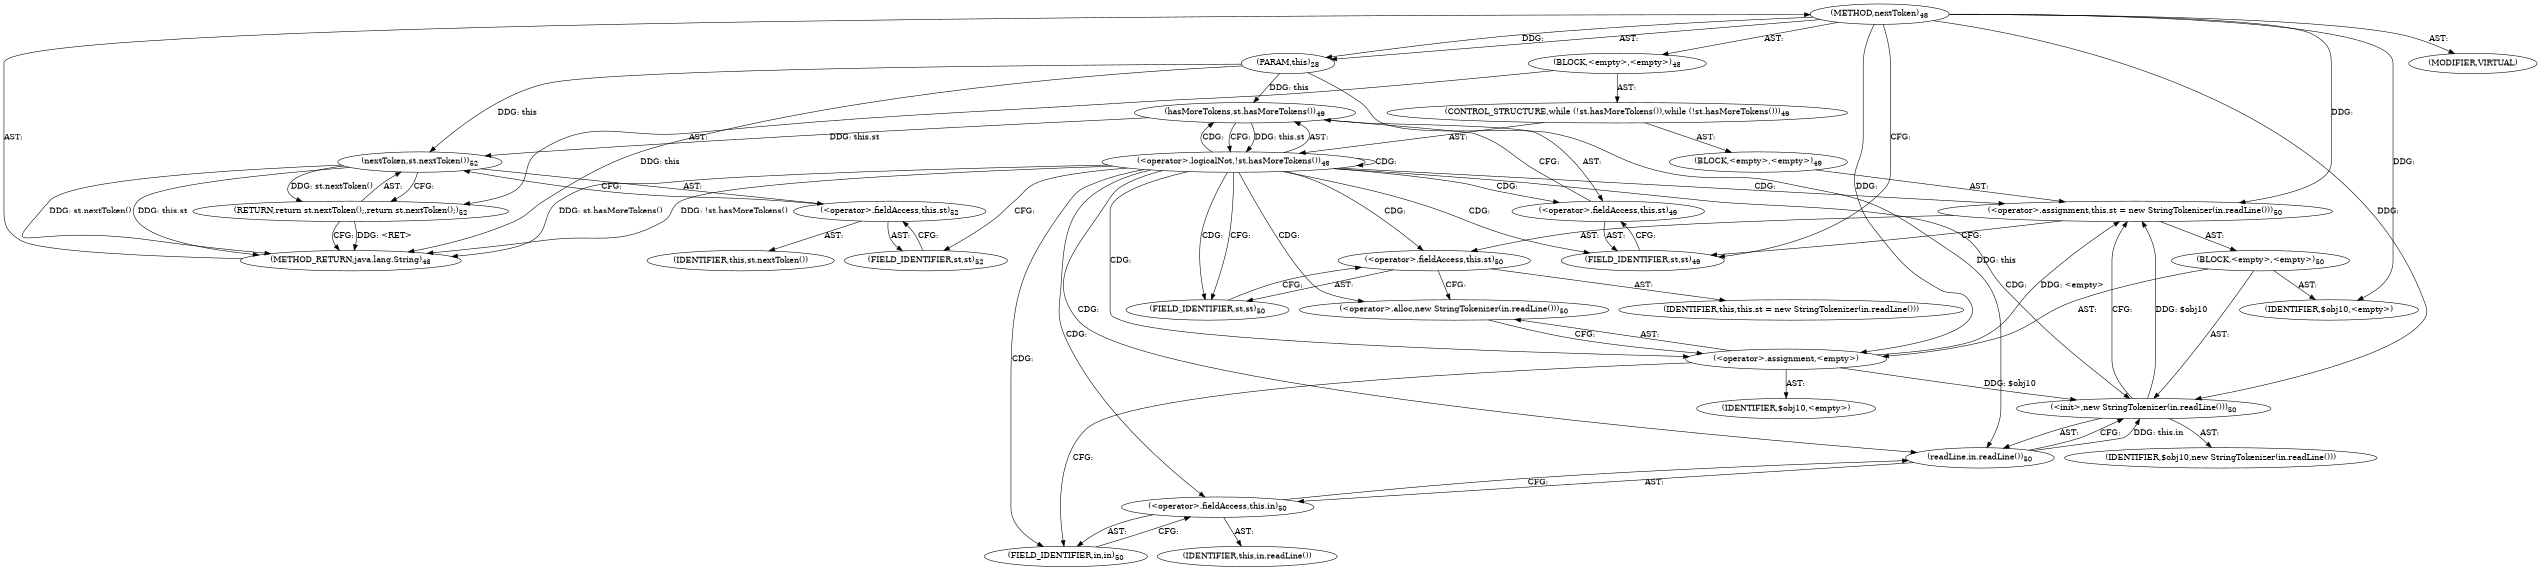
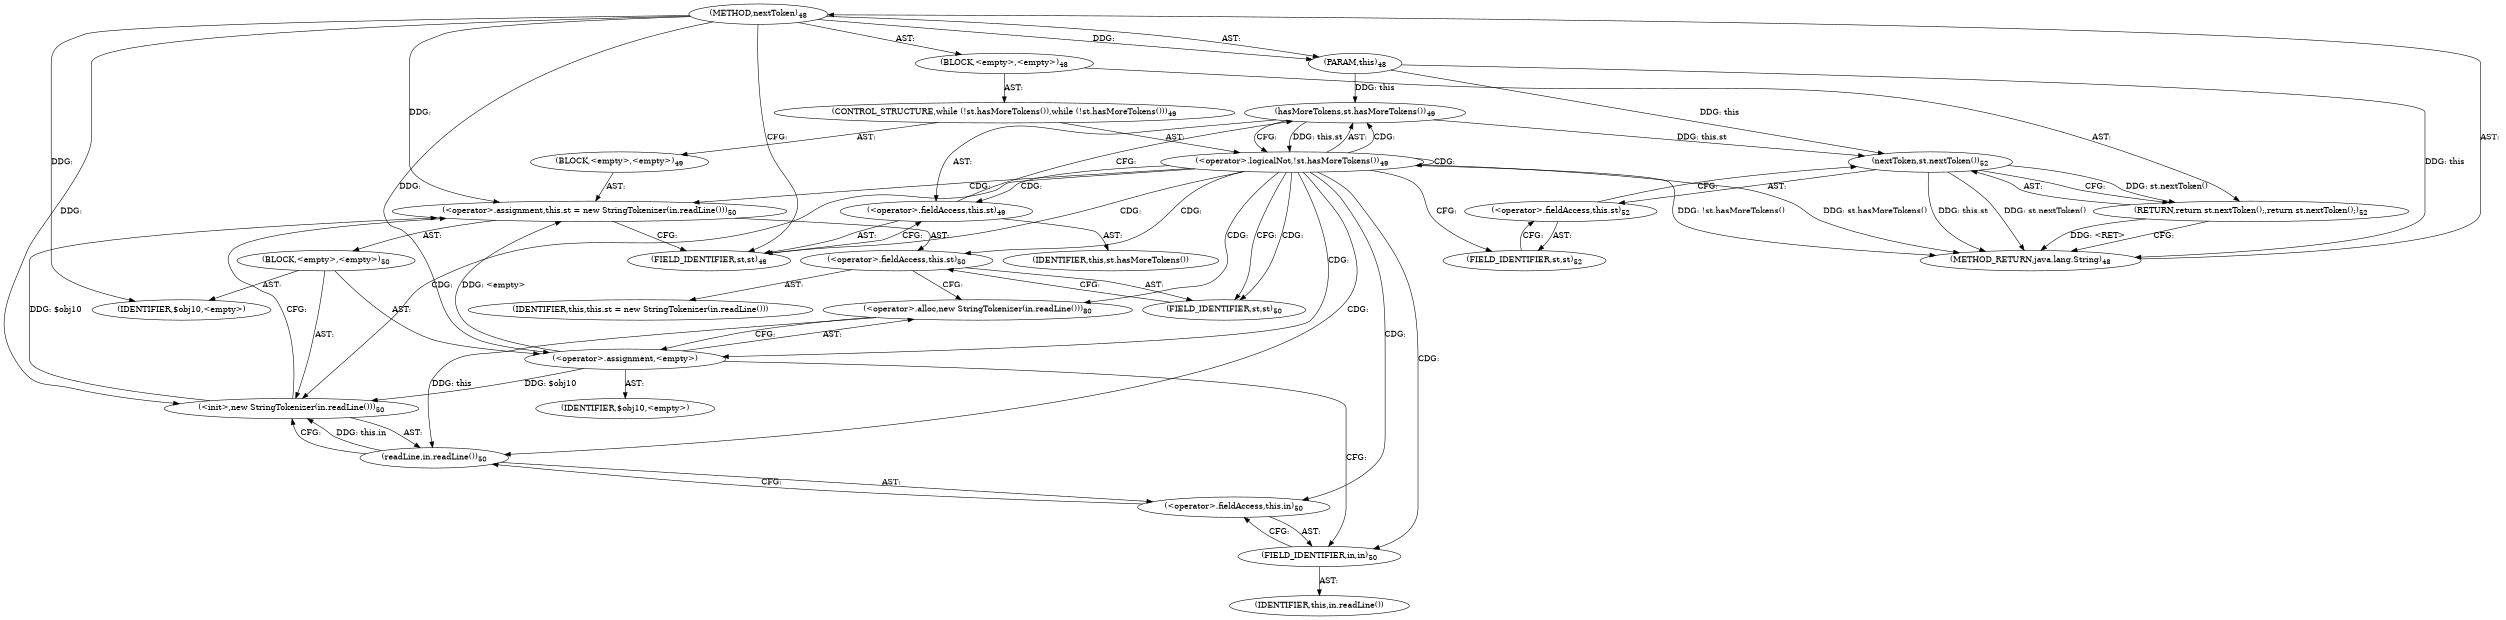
(1315, 63) -> (1382, 63)
(2473, 63) -> none
(1732, 177) -> (618, 338)
(741, 261) -> none
none -> (1111, 261)
(1564, 309) -> (1088, 309)
(2221, 458) -> none
(1231, 529) -> (1319, 578)
